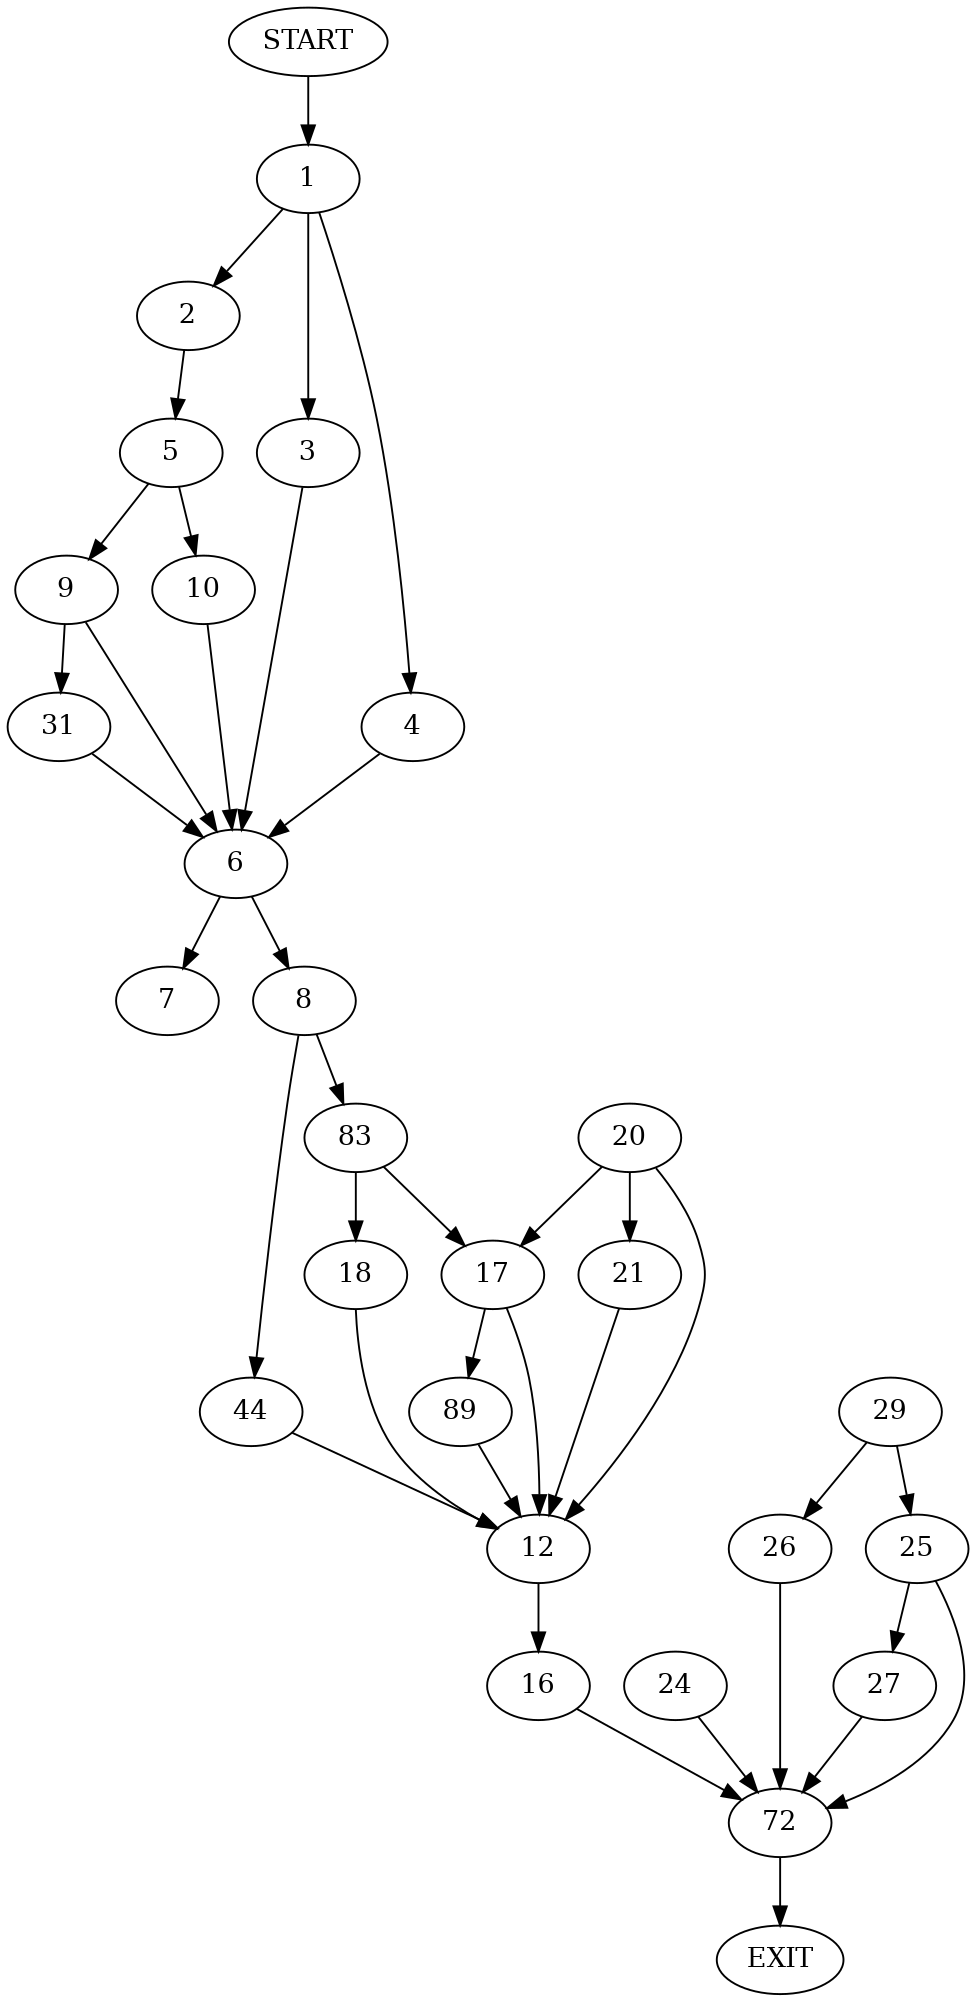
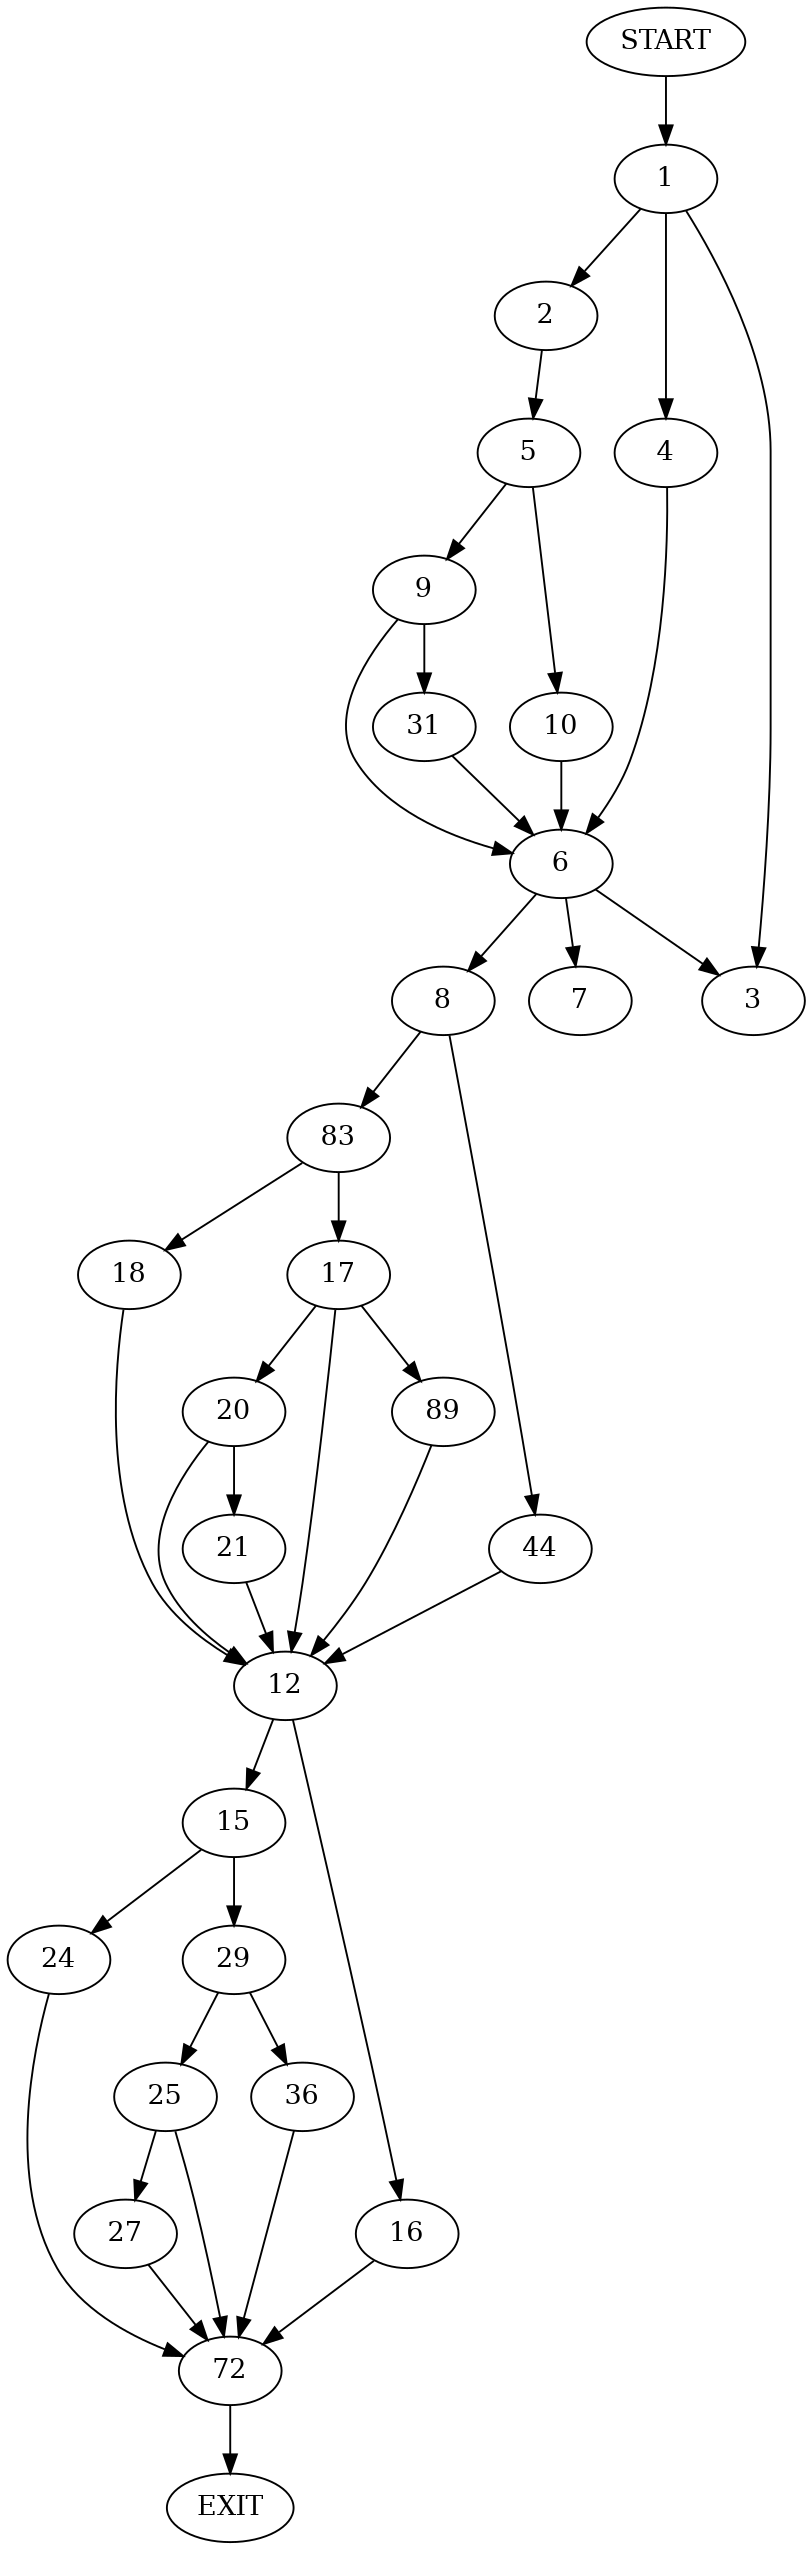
(274, 649) -> (649, 927)
(568, 1200) -> (292, 1336)
(780, 1549) -> (303, 2097)
none -> (234, 1823)
